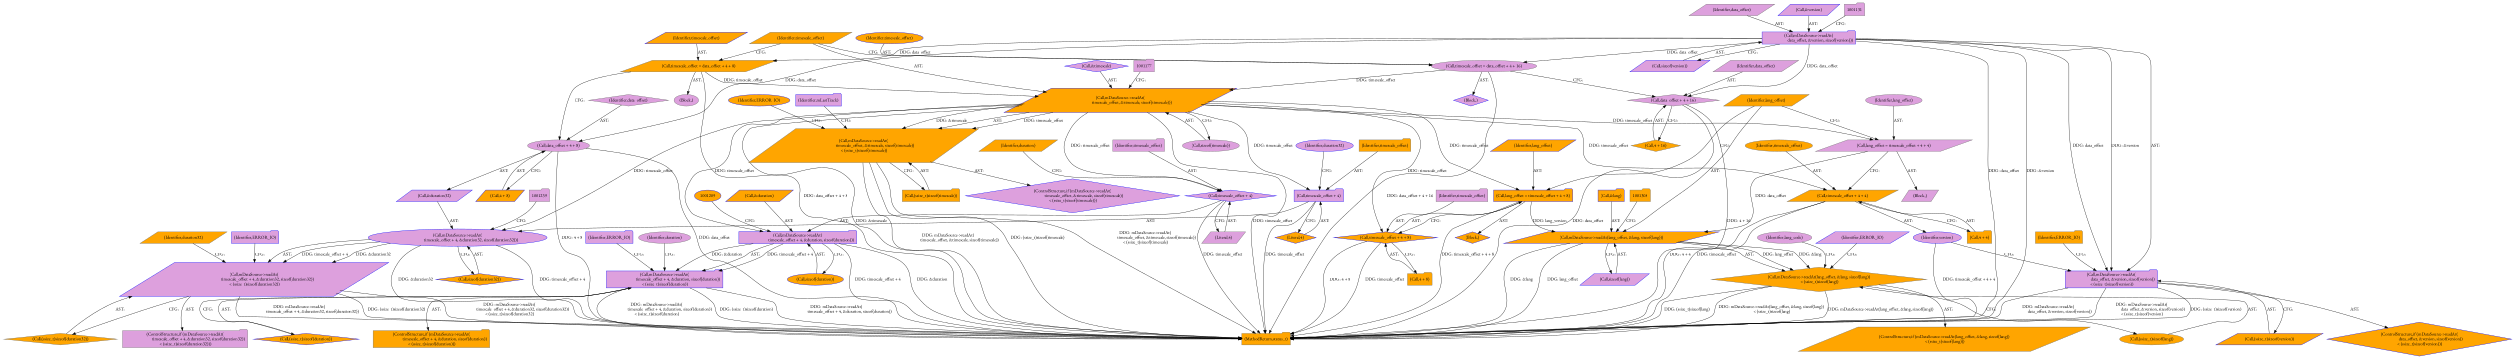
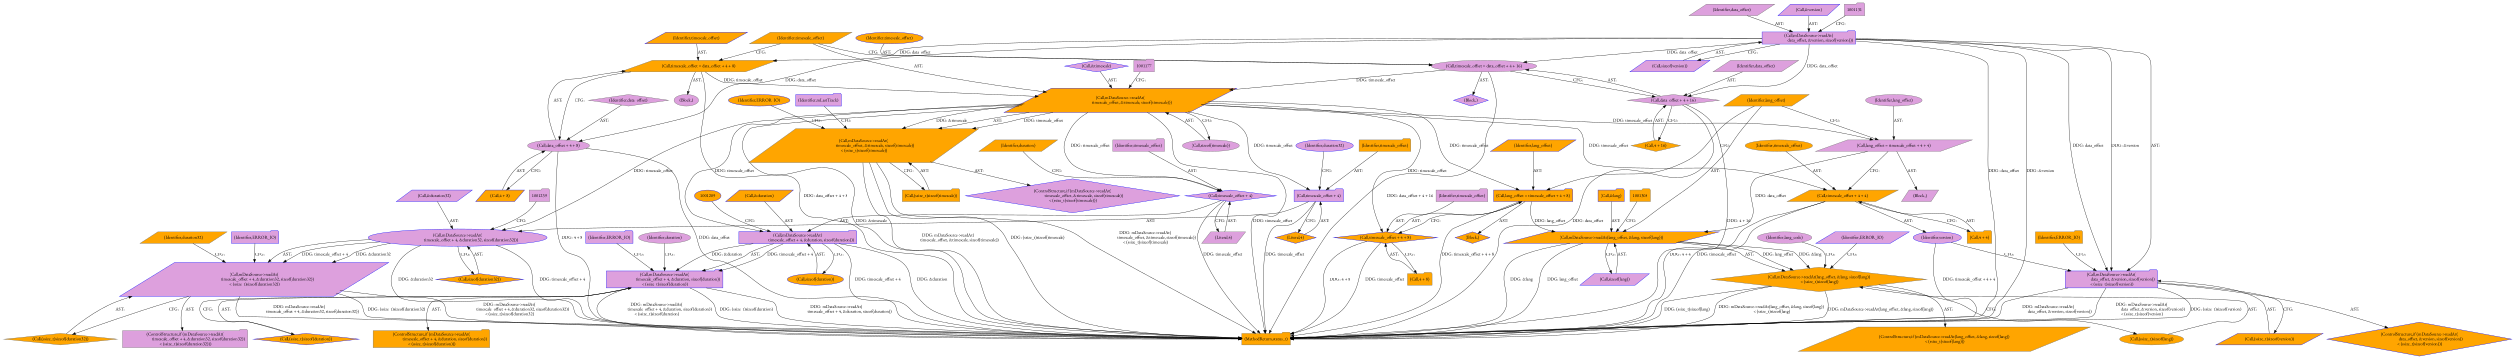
none -> (1595, 80)
(498, 169) -> (560, 82)
(1550, 221) -> (1550, 221)
